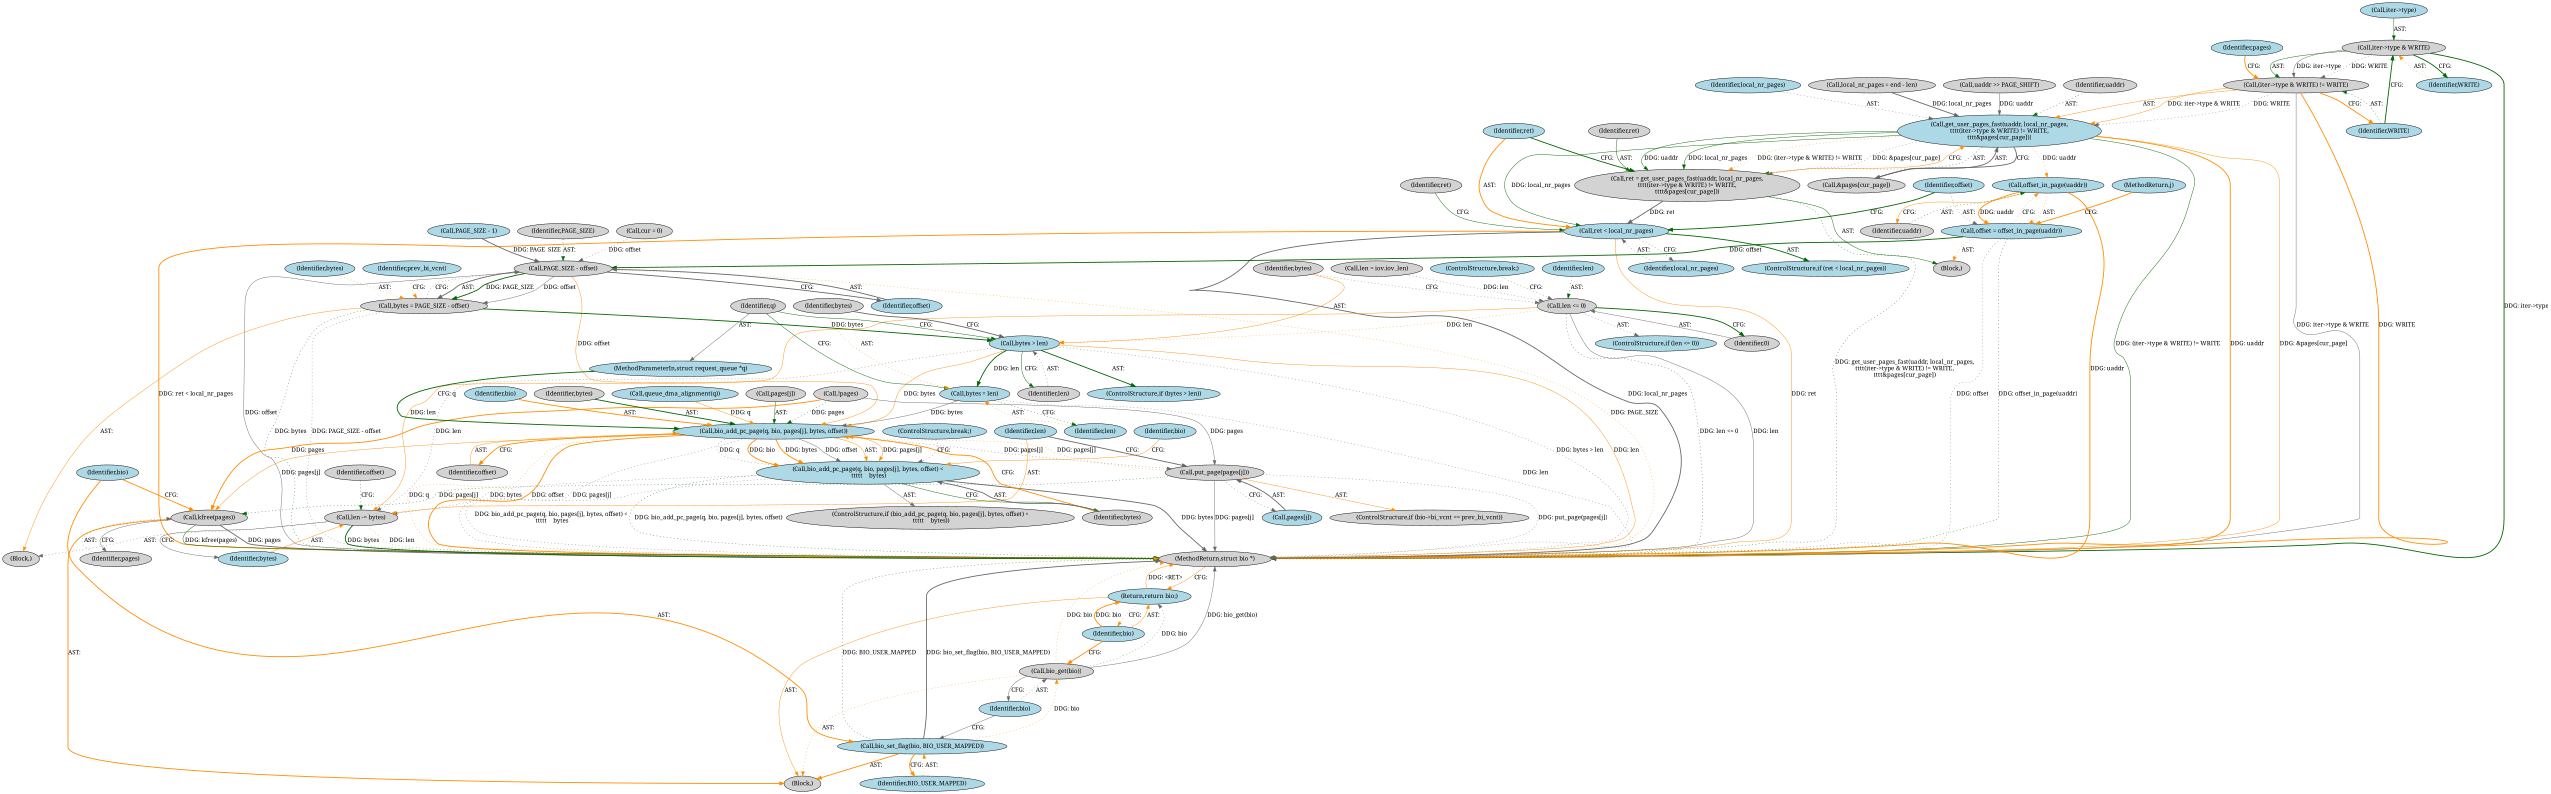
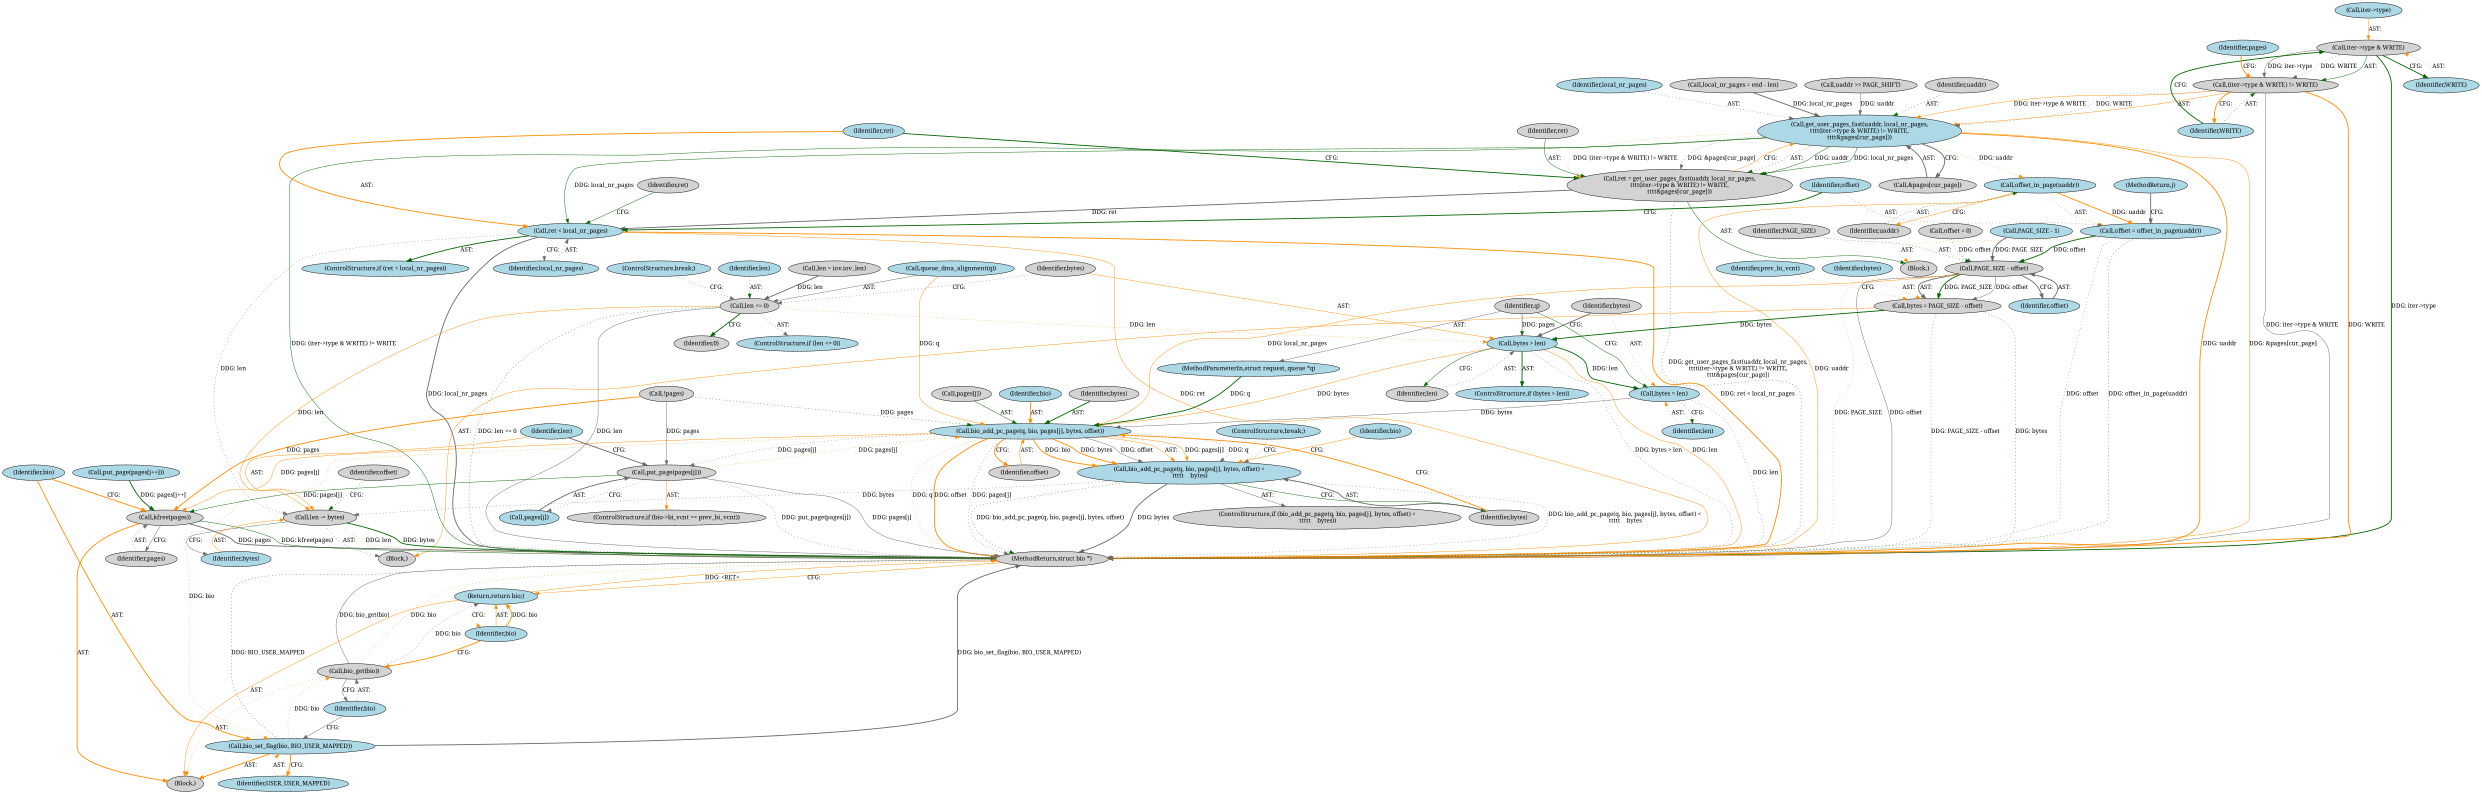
(2394, 27) -> (2369, 27)
(2023, 208) -> none
(2084, 209) -> (2151, 206)
(644, 231) -> (1950, 231)
(447, 281) -> none
(1473, 288) -> (794, 287)
(1663, 324) -> (847, 288)
(927, 325) -> (1538, 325)
(594, 344) -> (1297, 344)
(652, 379) -> (266, 289)
(447, 394) -> (1240, 394)
none -> (424, 455)
none -> (126, 473)
(754, 484) -> (406, 485)
(1924, 544) -> (1800, 536)
(922, 784) -> (283, 784)
